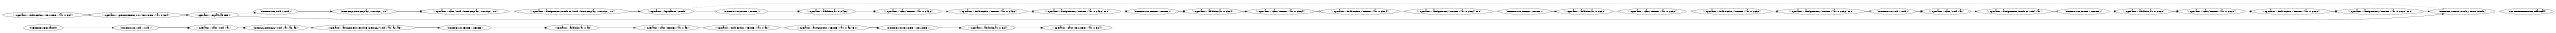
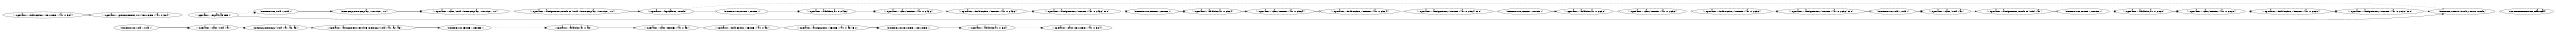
(184, 15) -> none
(43, 28) -> none
